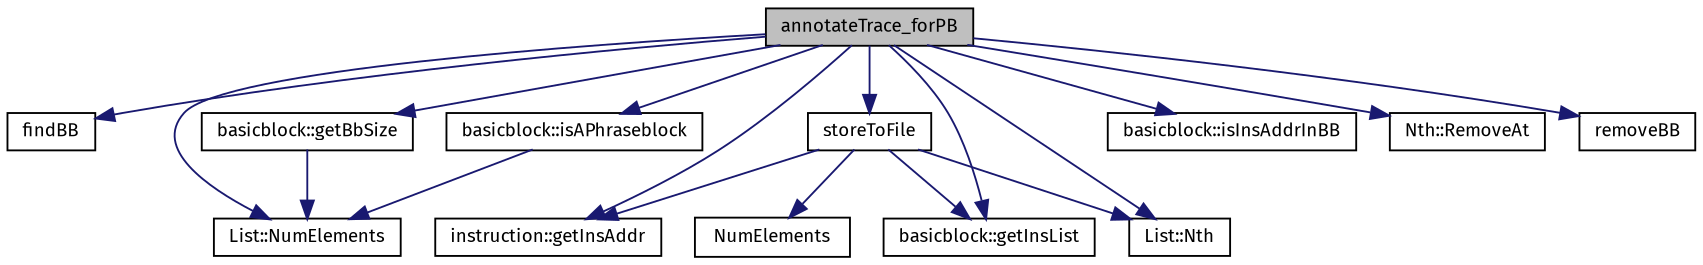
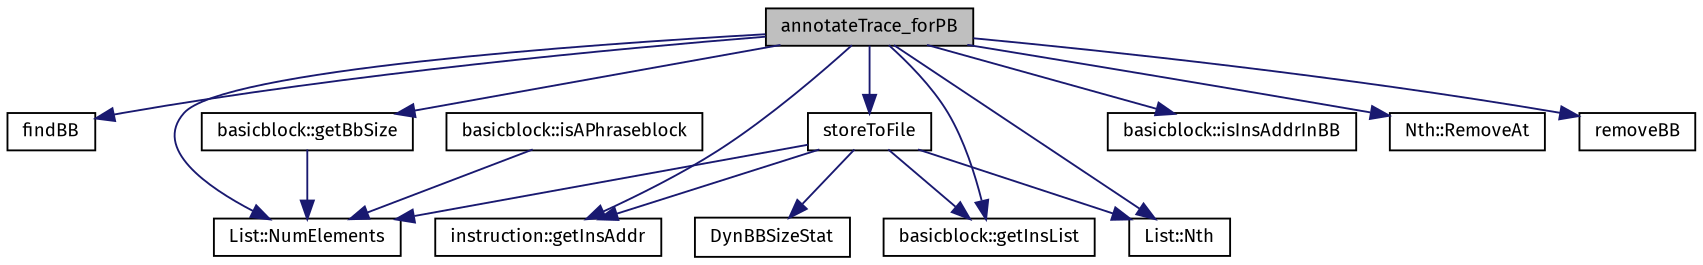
(731, 76) -> none
none -> (611, 180)
(772, 237) -> (772, 237)
